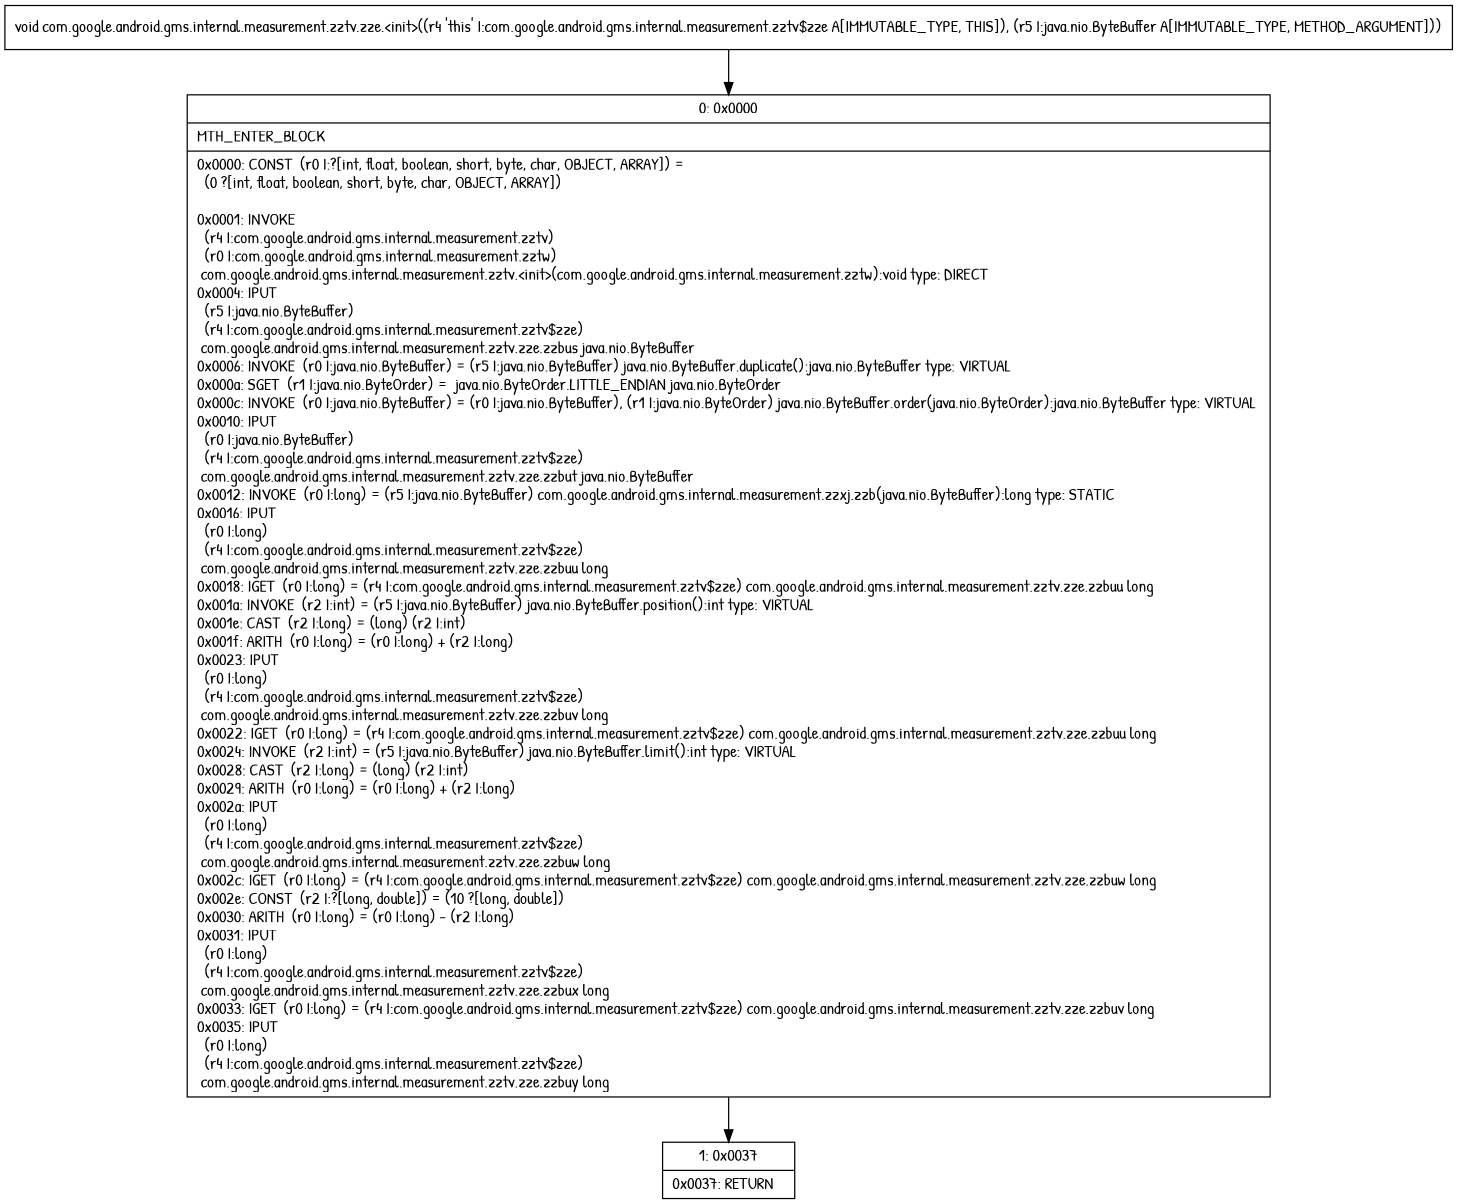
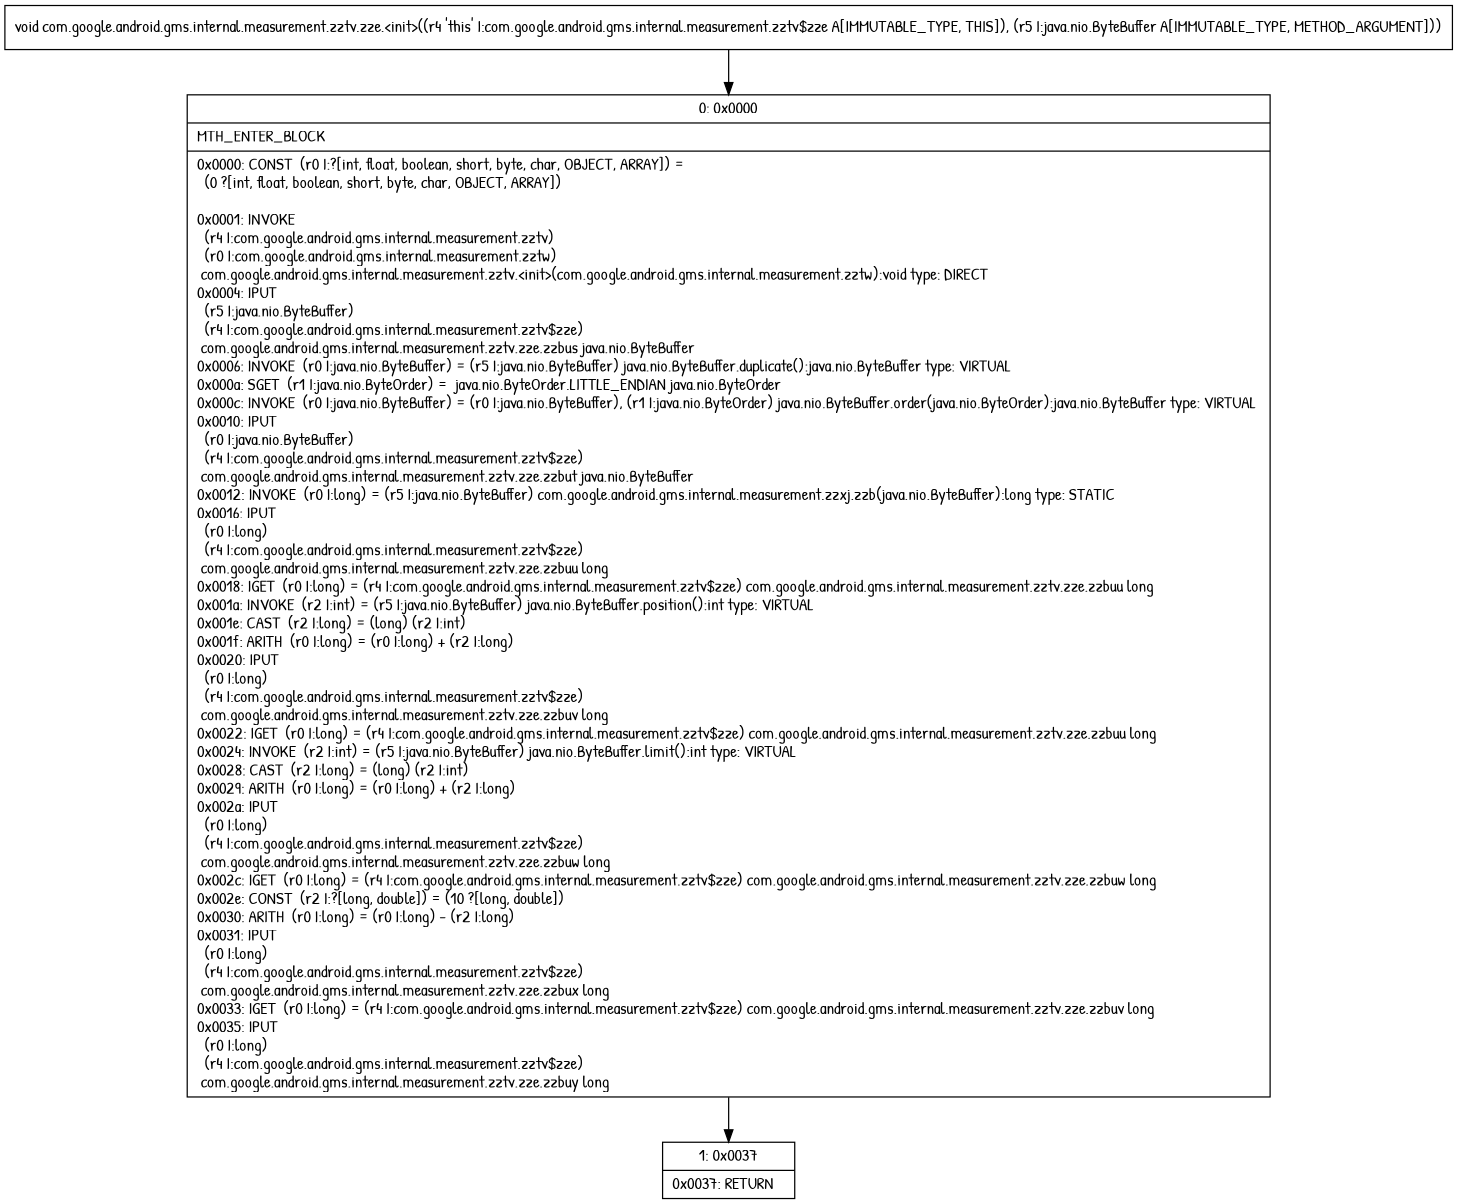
(242, 660) -> (242, 660)
